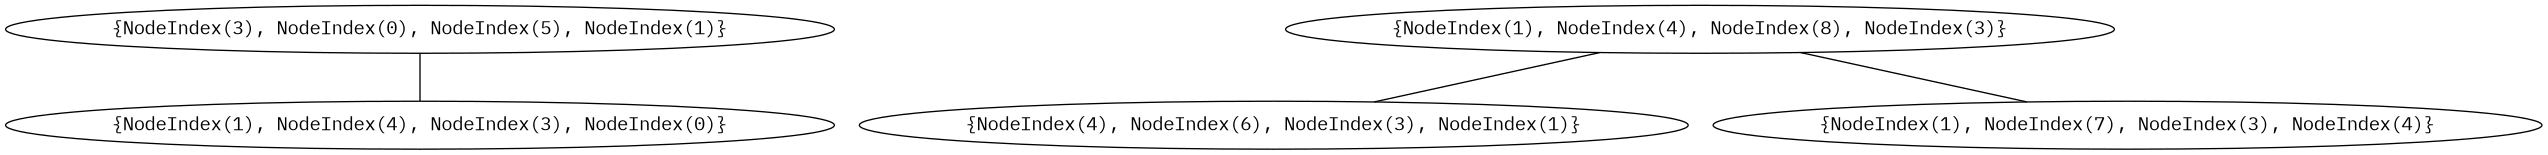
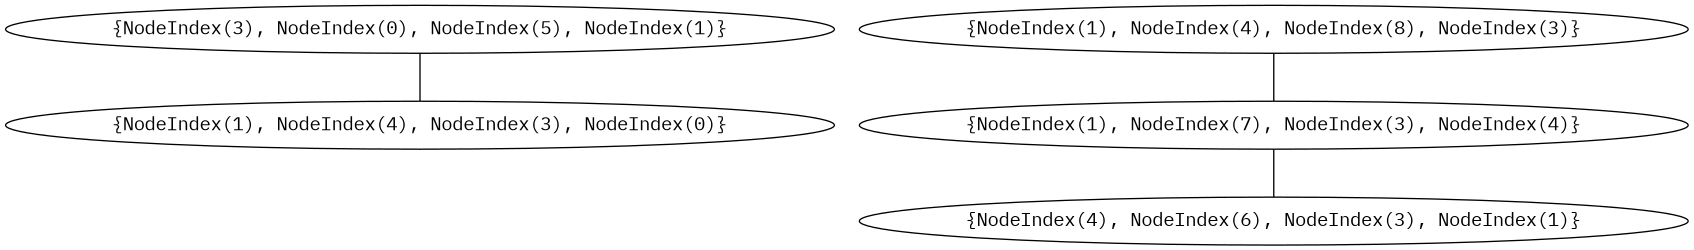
(1487, 77) -> (1274, 173)
